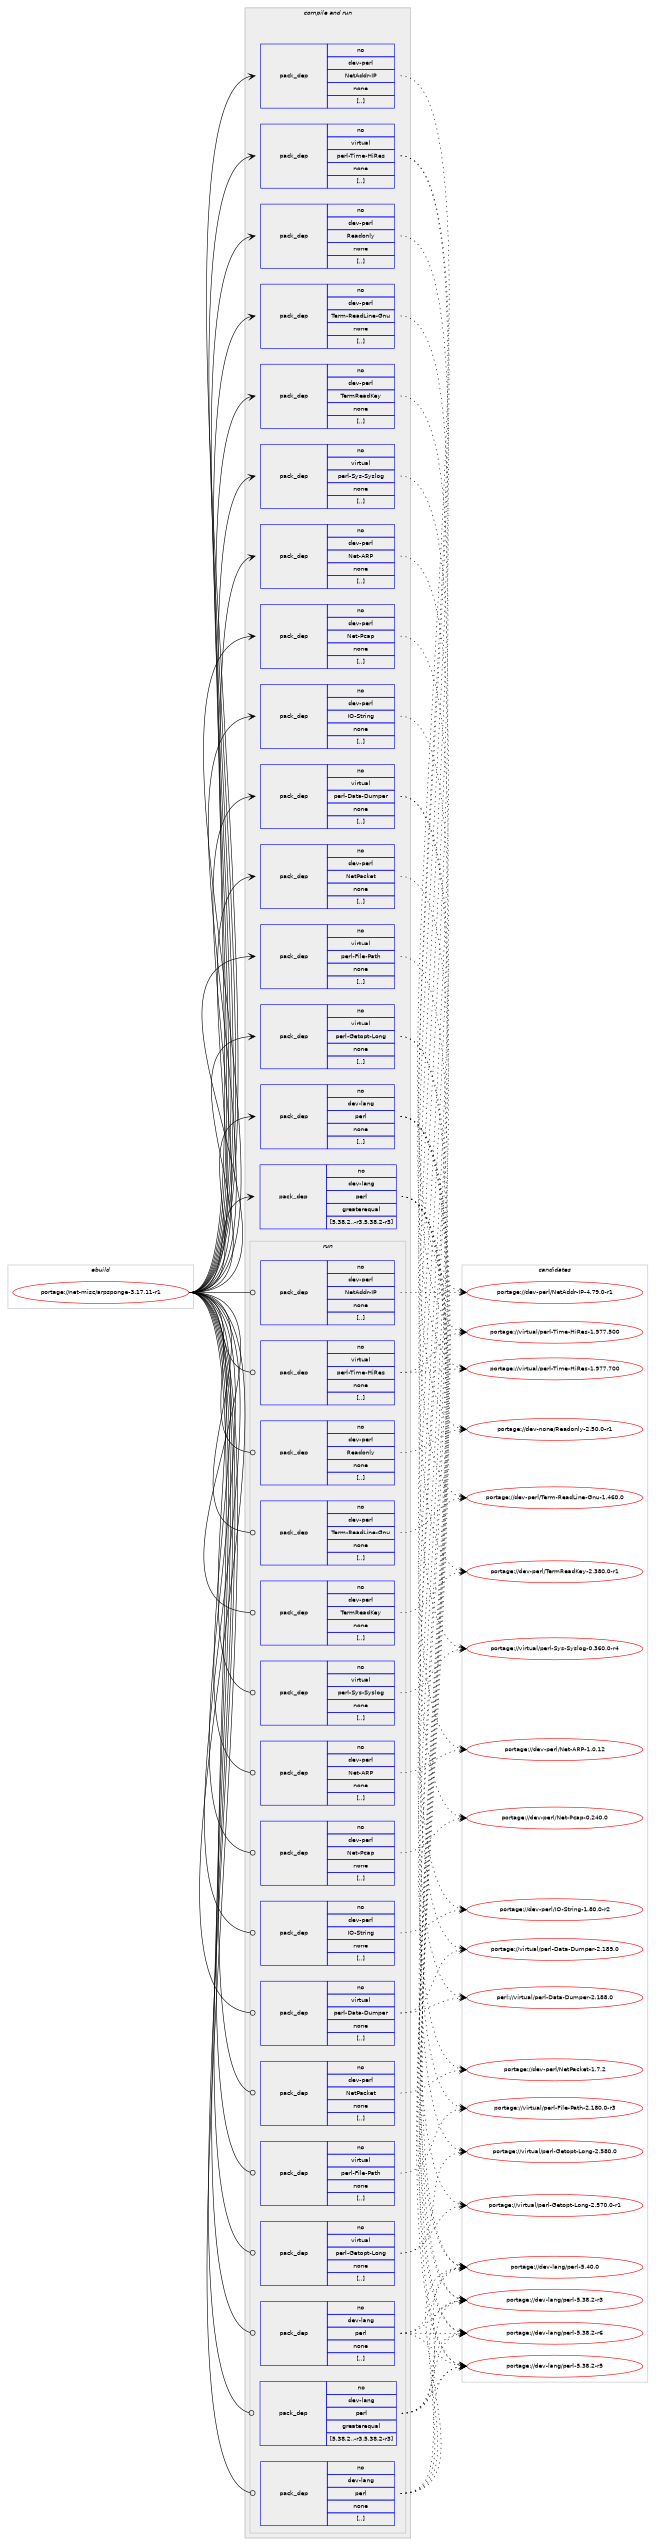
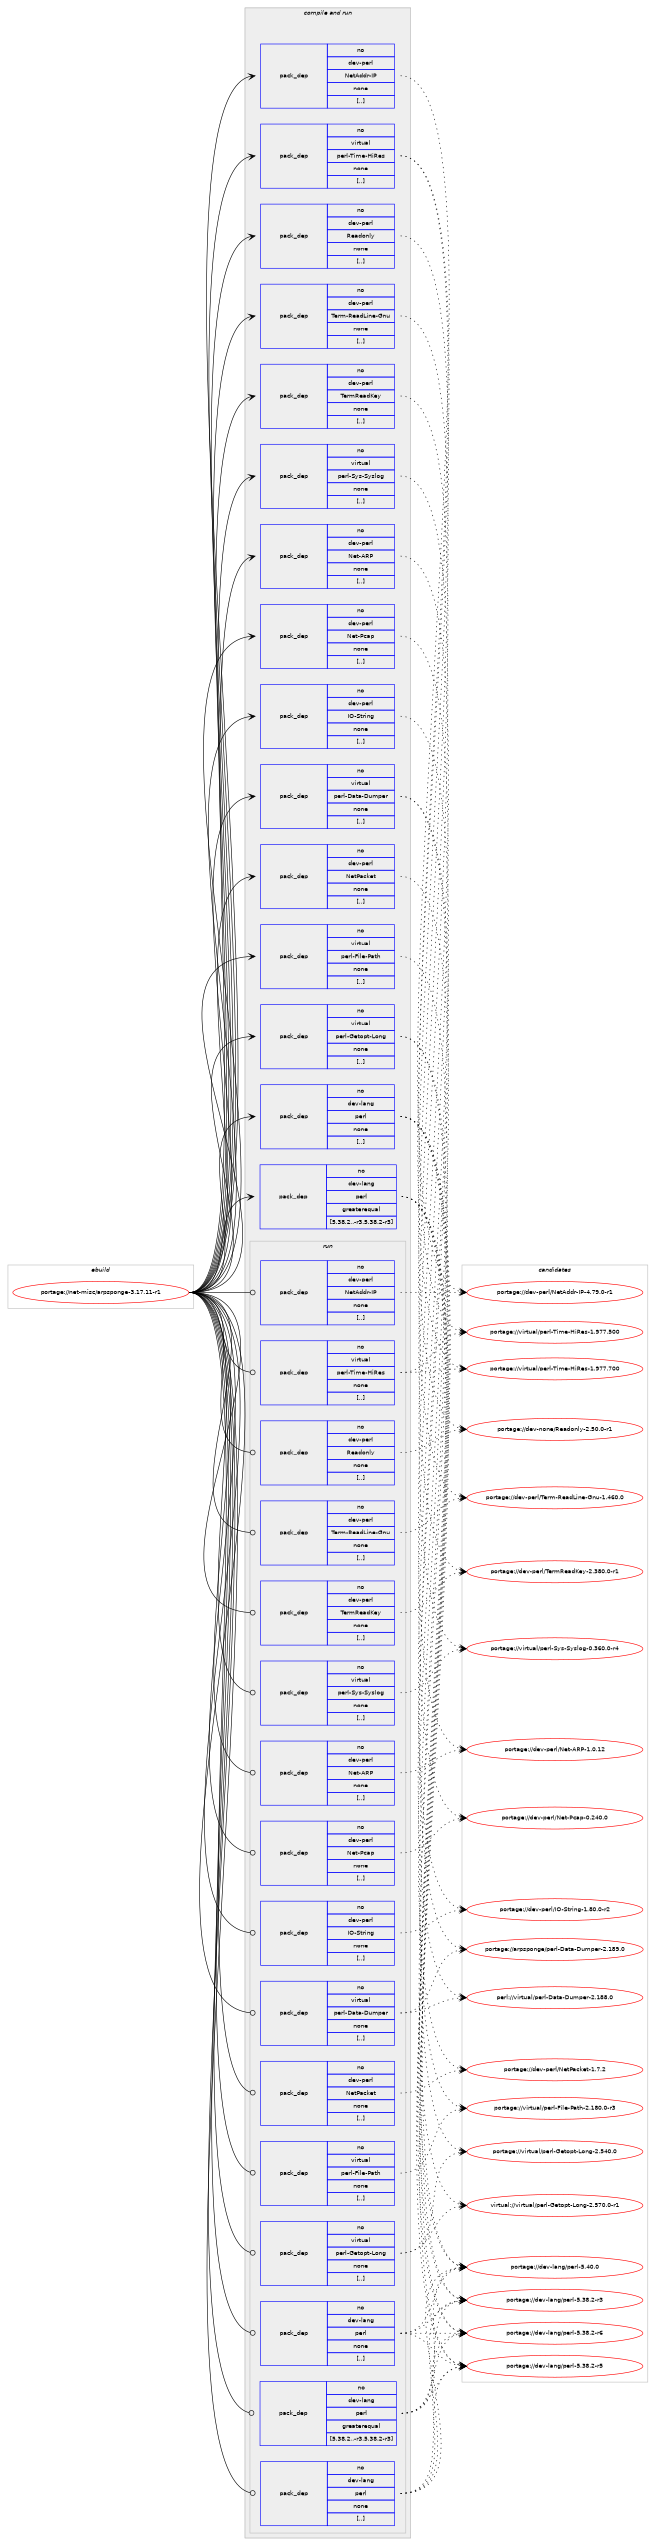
(555, 1949) -> (555, 1949)
(555, 2152) -> (555, 2152)
(555, 2206) -> (555, 2206)
